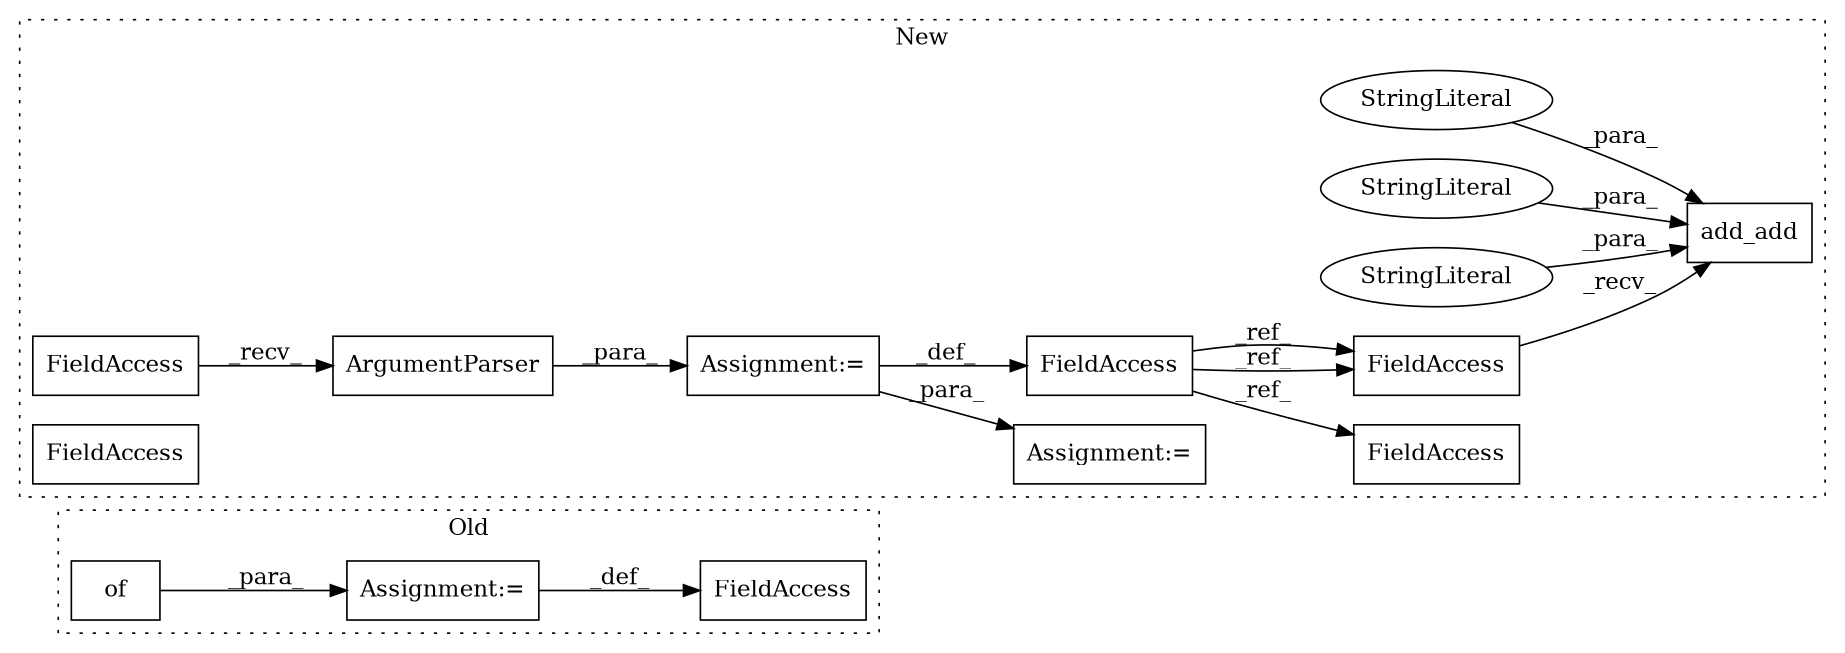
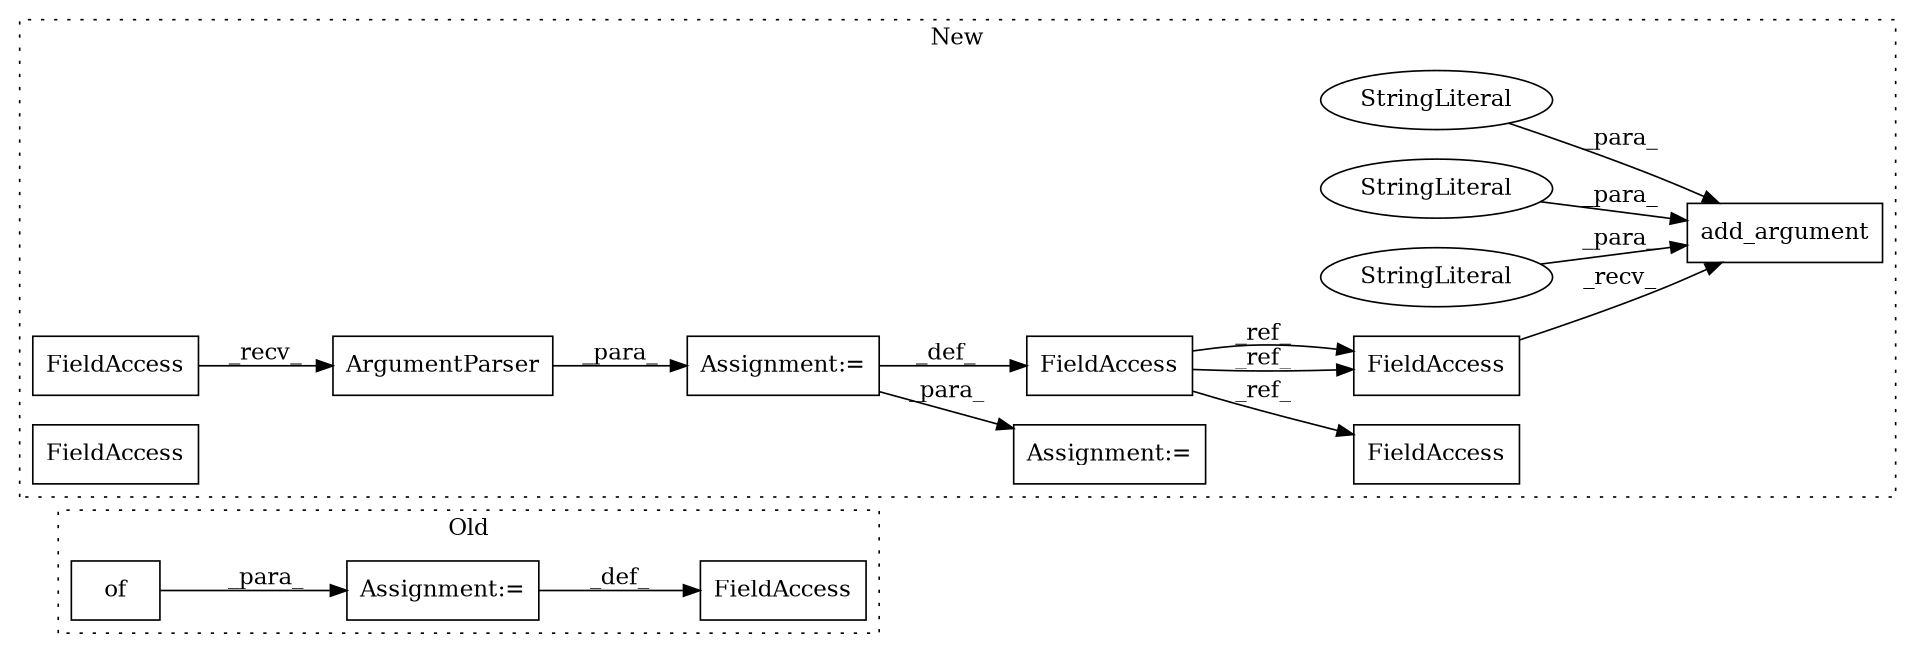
(1750, 233) -> (1785, 233)
